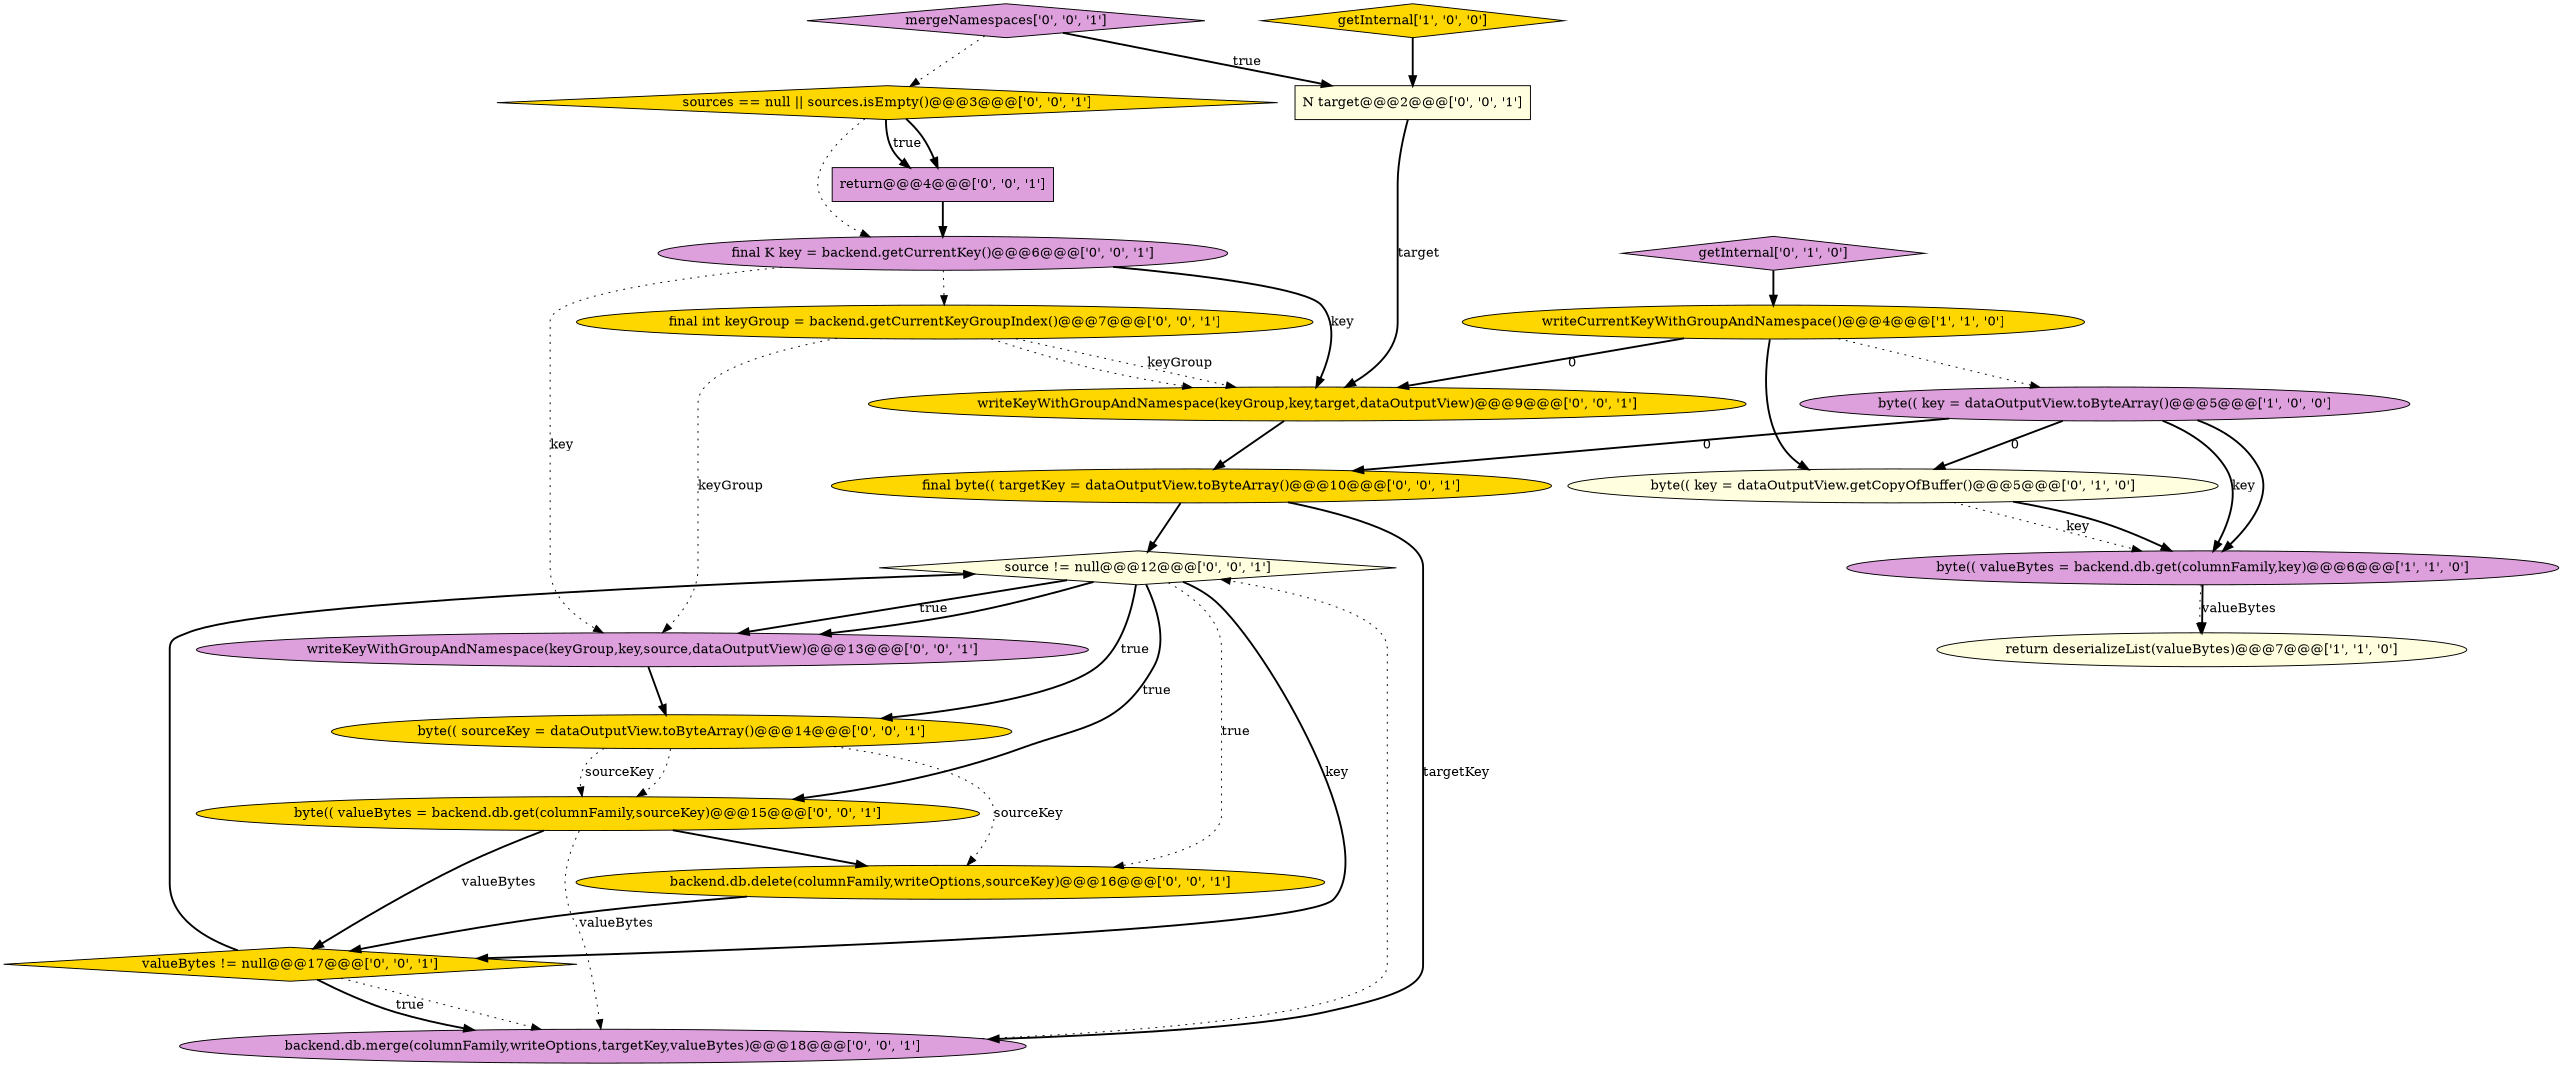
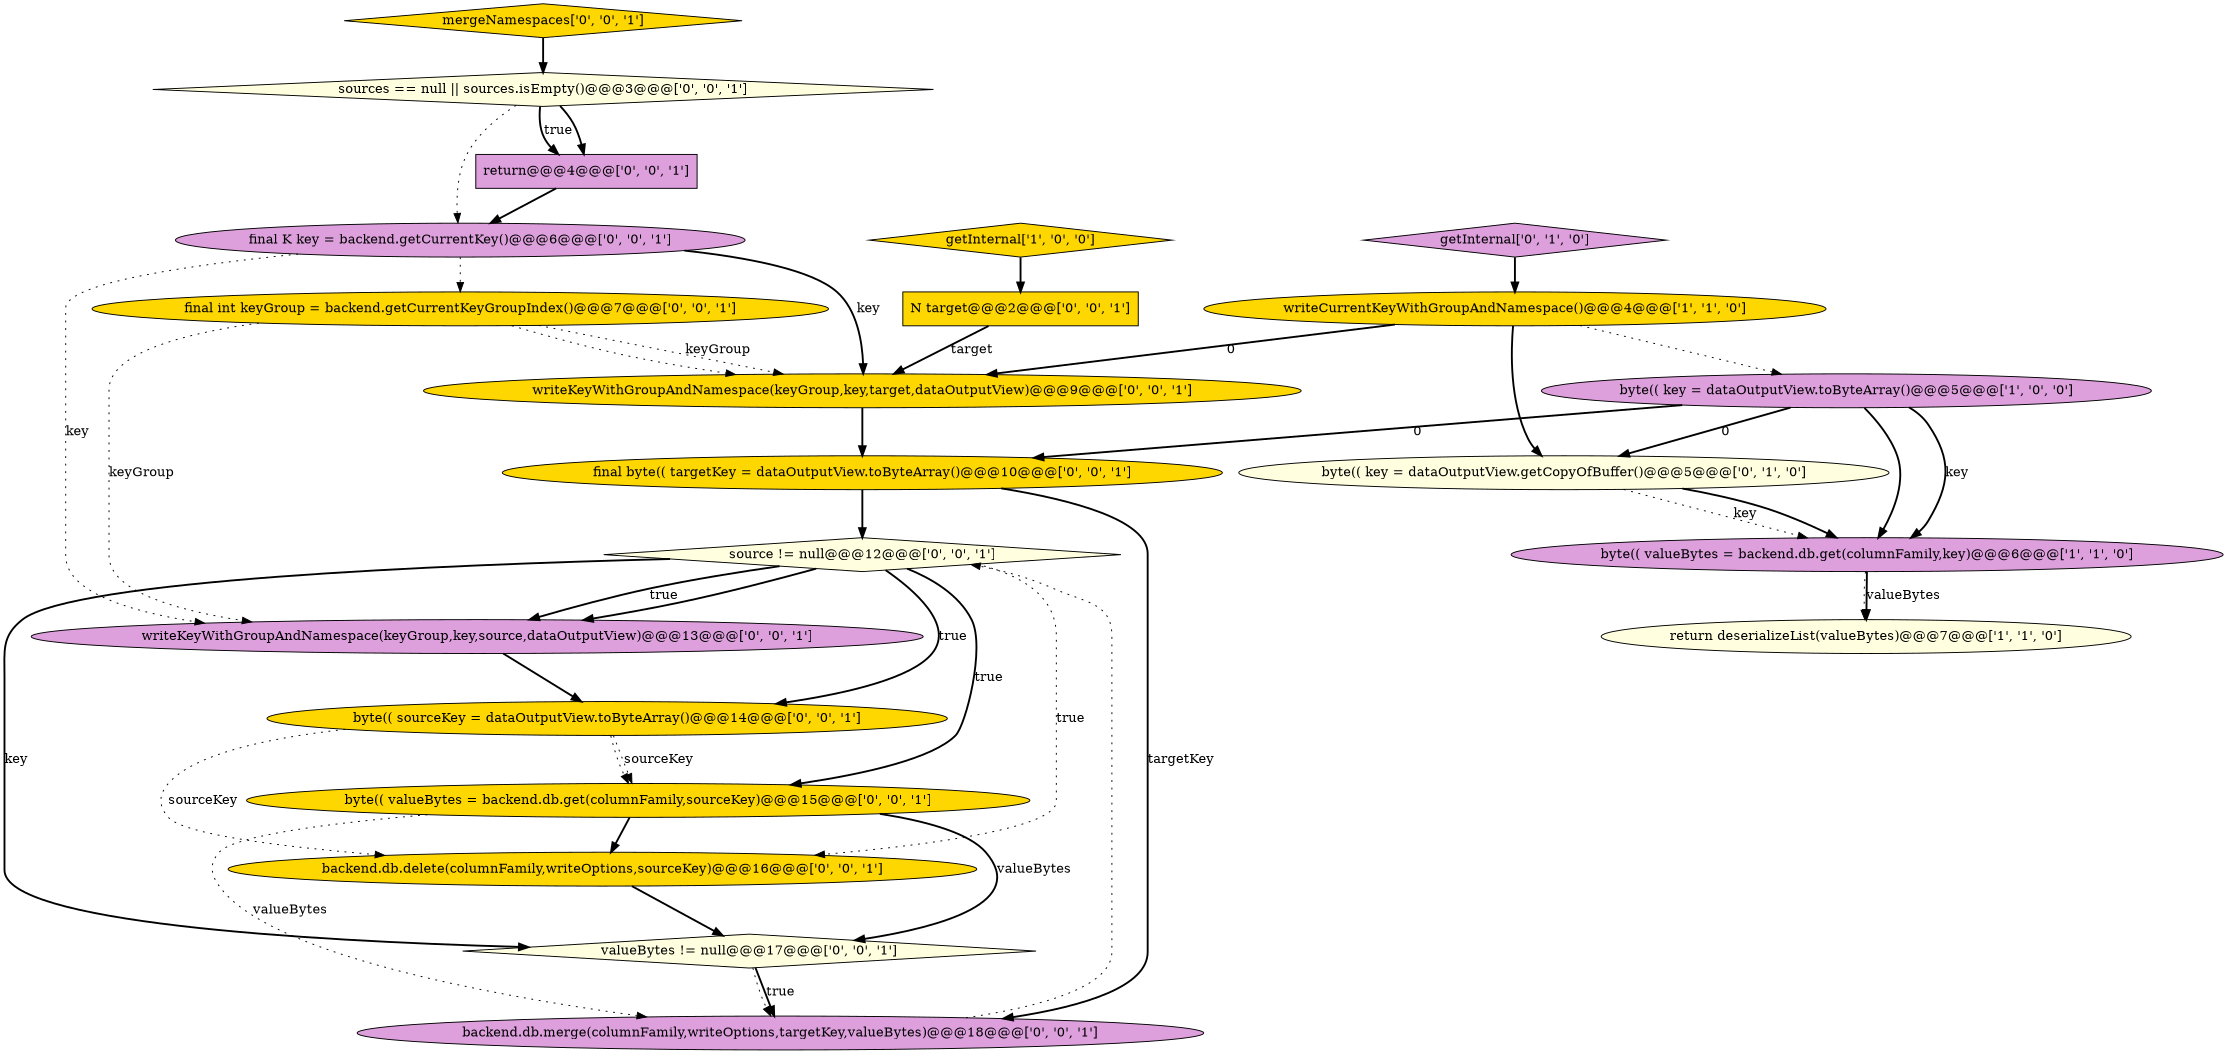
(1006, 21) -> (543, 21)
(1192, 58) -> none
(951, 59) -> (543, 50)
(887, 103) -> (543, 89)
(1413, 103) -> (1021, 309)
(394, 604) -> none
(290, 964) -> (749, 951)
